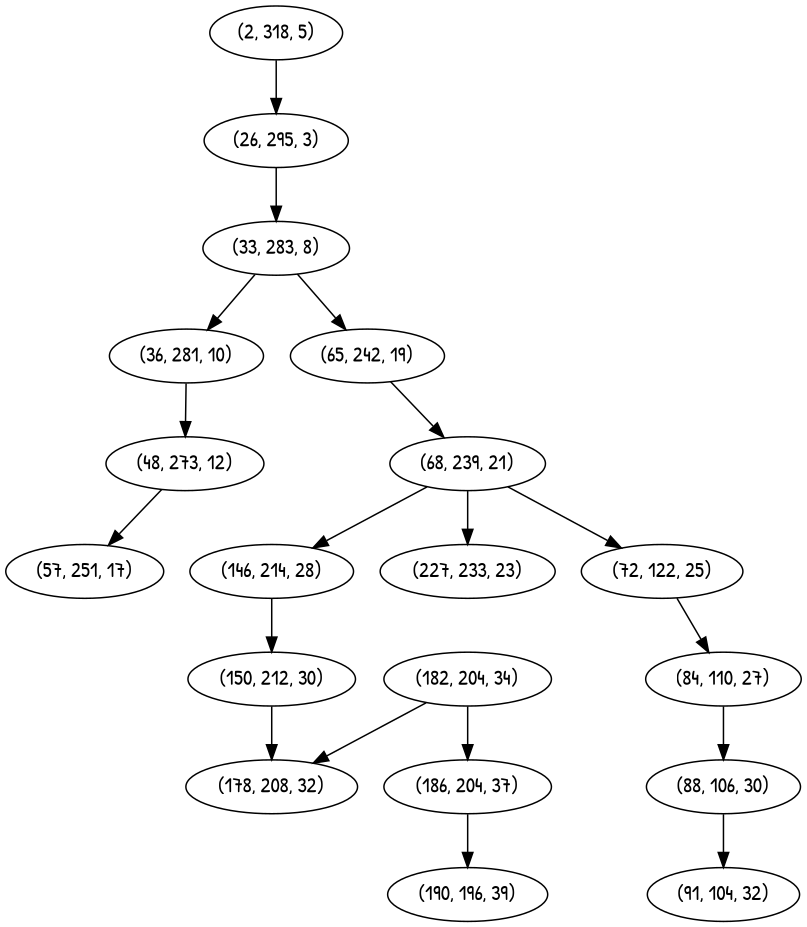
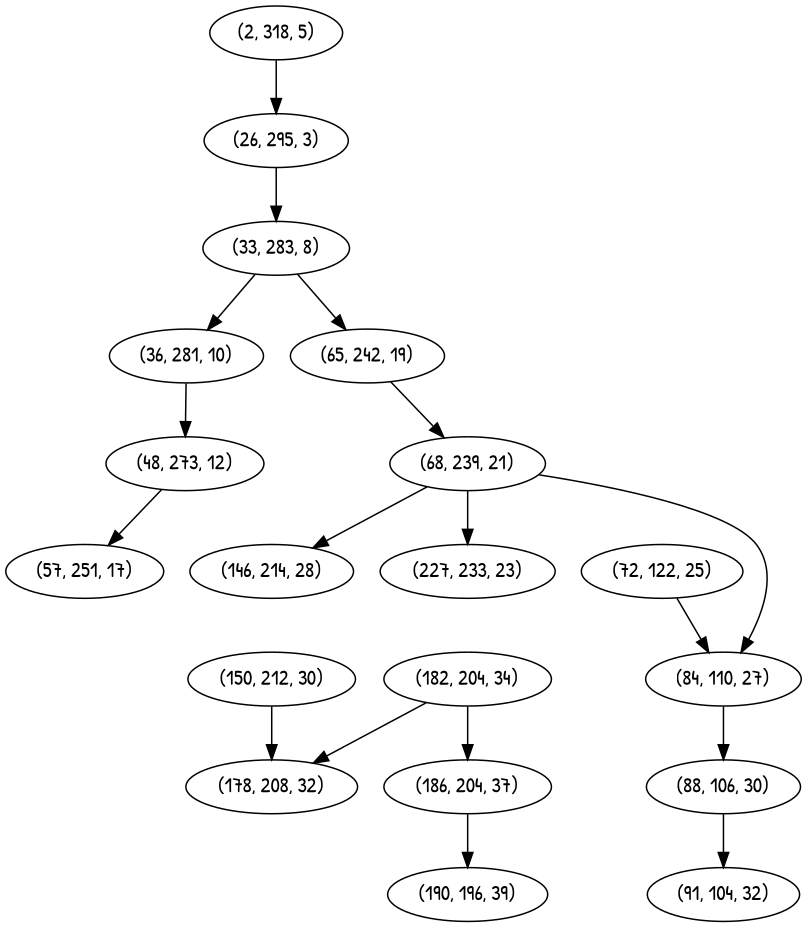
(558, 514) -> (700, 512)
(272, 618) -> none
